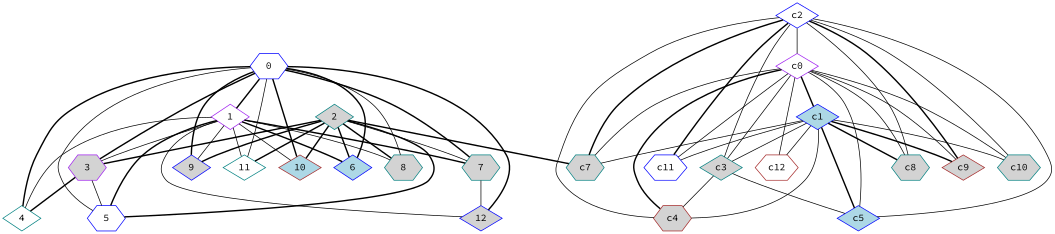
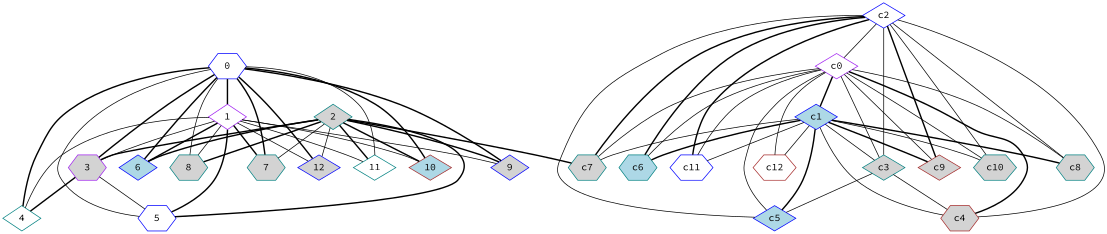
none -> (638, 168)
(481, 193) -> (326, 142)
